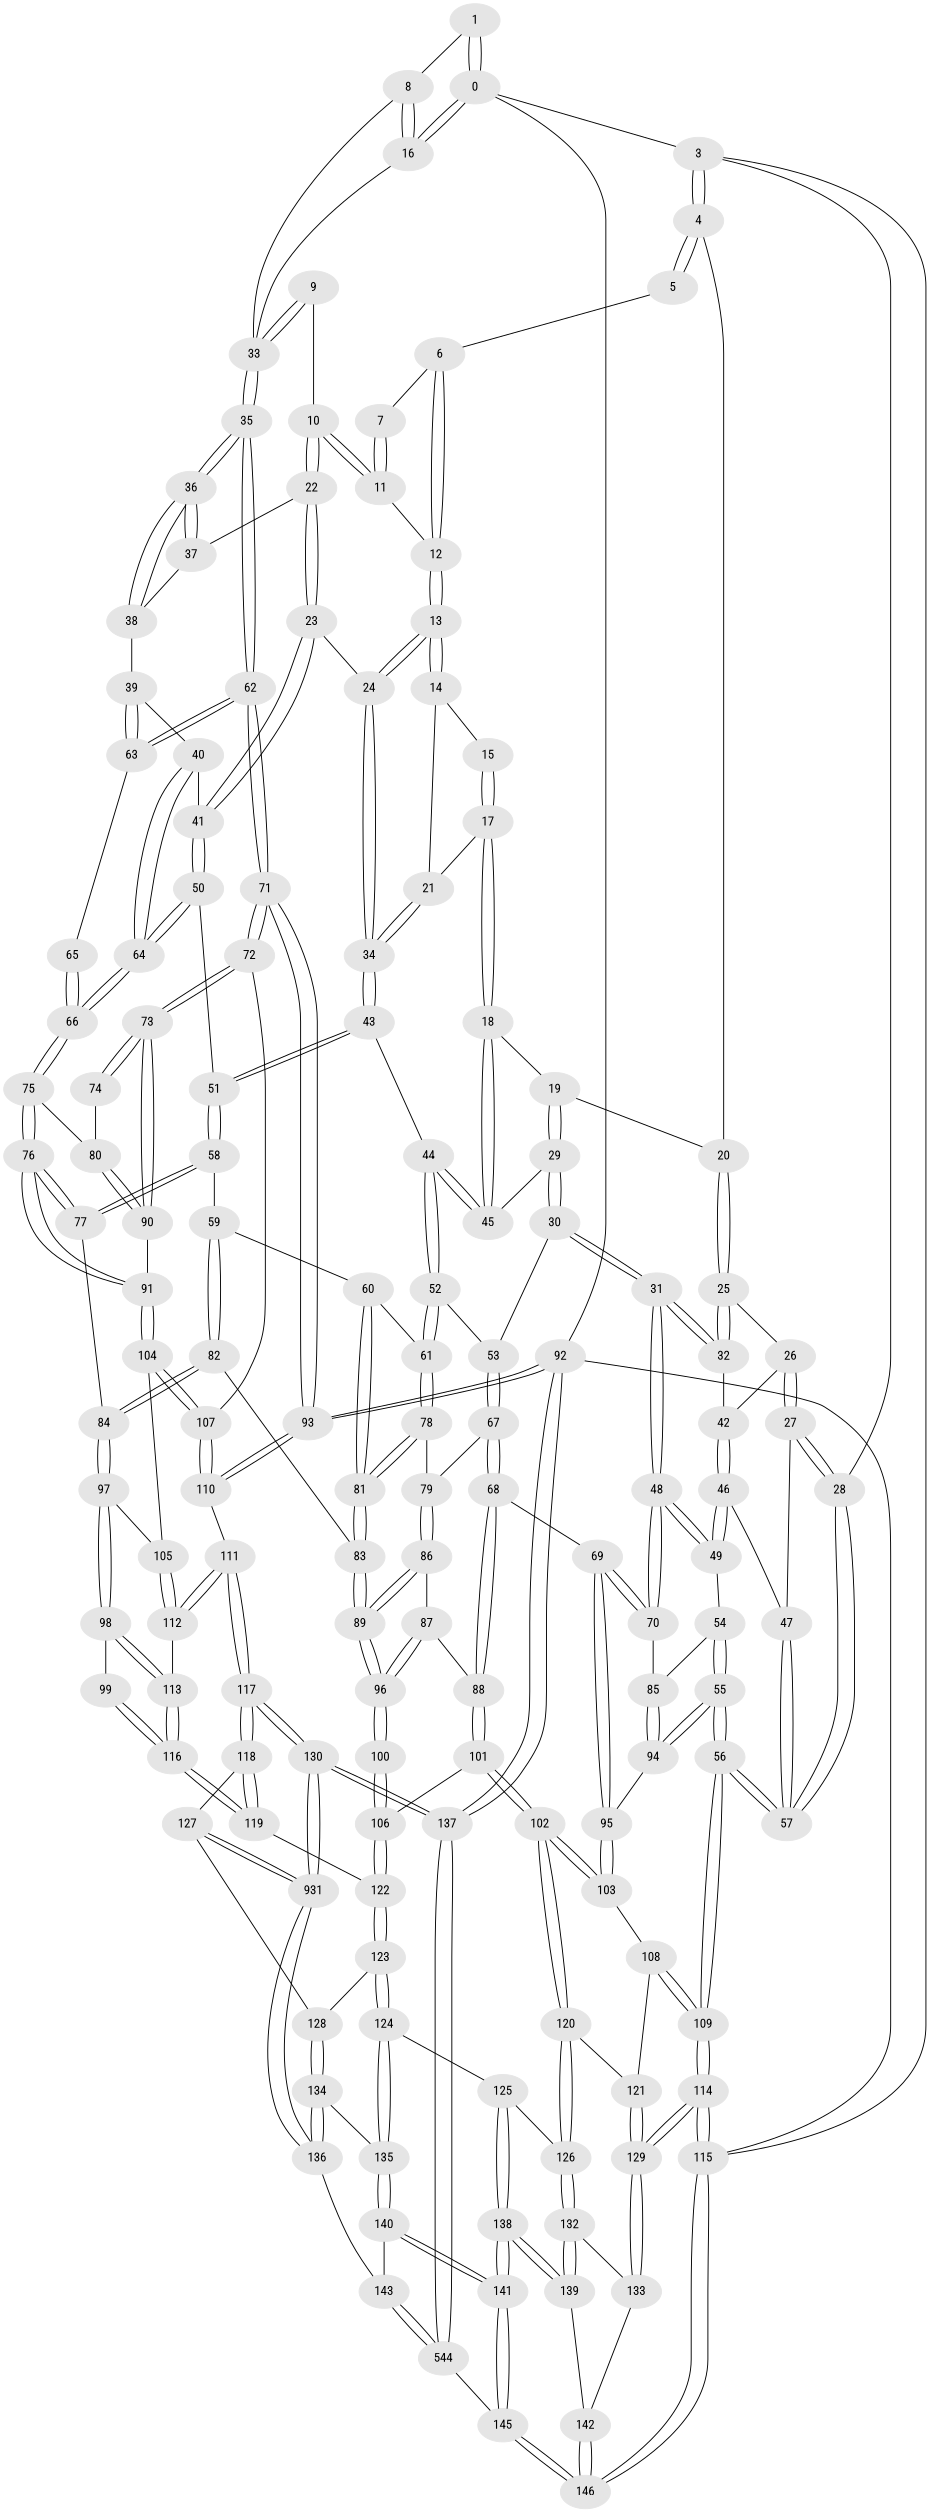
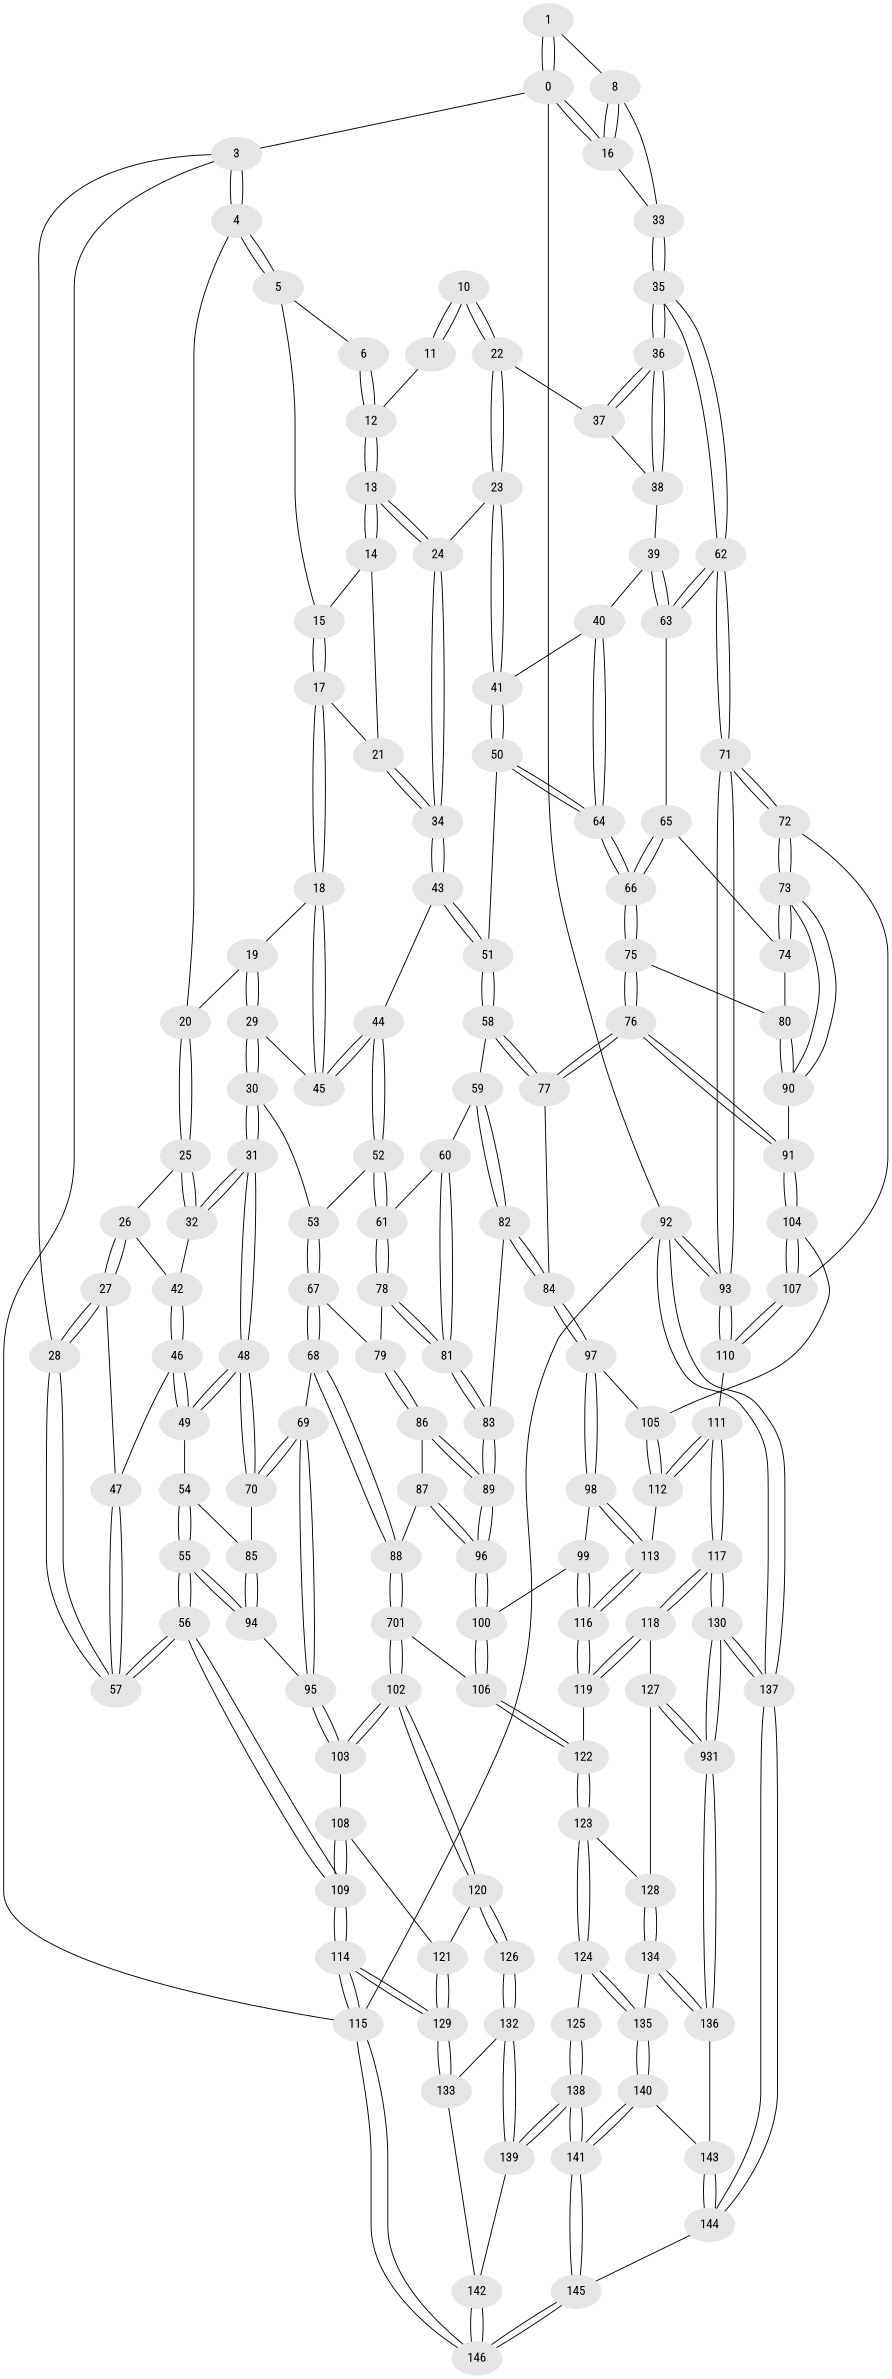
(314, 288) -> none
(380, 421) -> none
none -> (295, 455)
none -> (726, 889)
none -> (537, 1587)
(479, 1757) -> (396, 1624)
(534, 2125) -> none
(443, 2358) -> (710, 2225)
